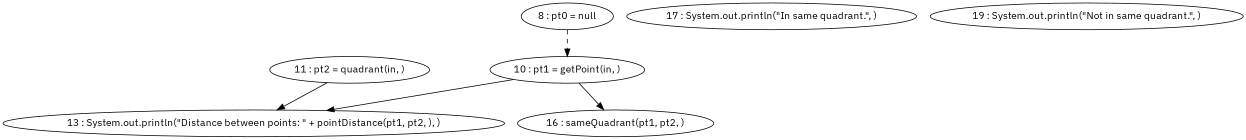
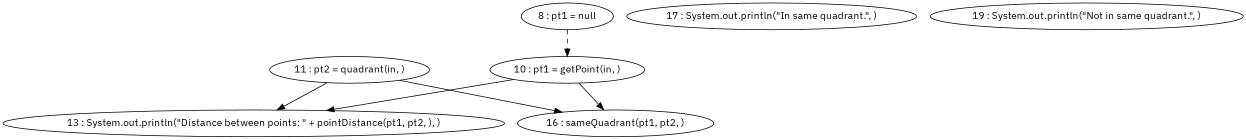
(567, 16) -> (567, 16)
none -> (477, 95)
